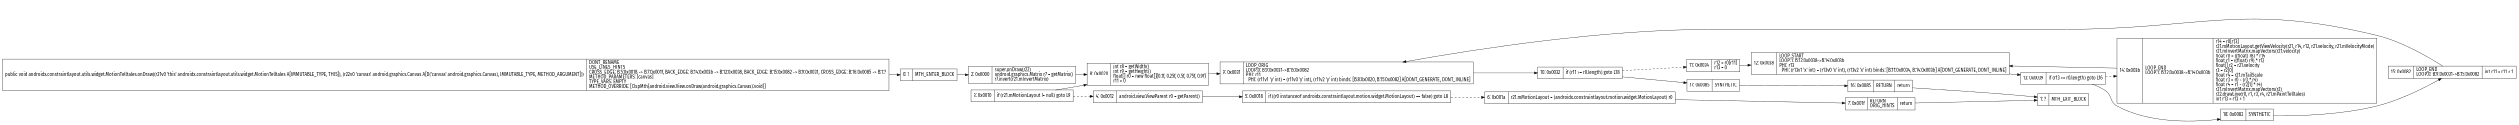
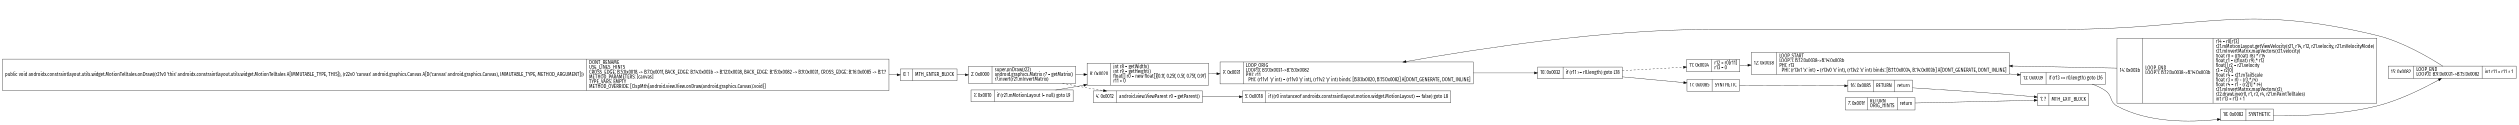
(2110, 76) -> none
(1082, 96) -> (1084, 87)
(1580, 98) -> none
